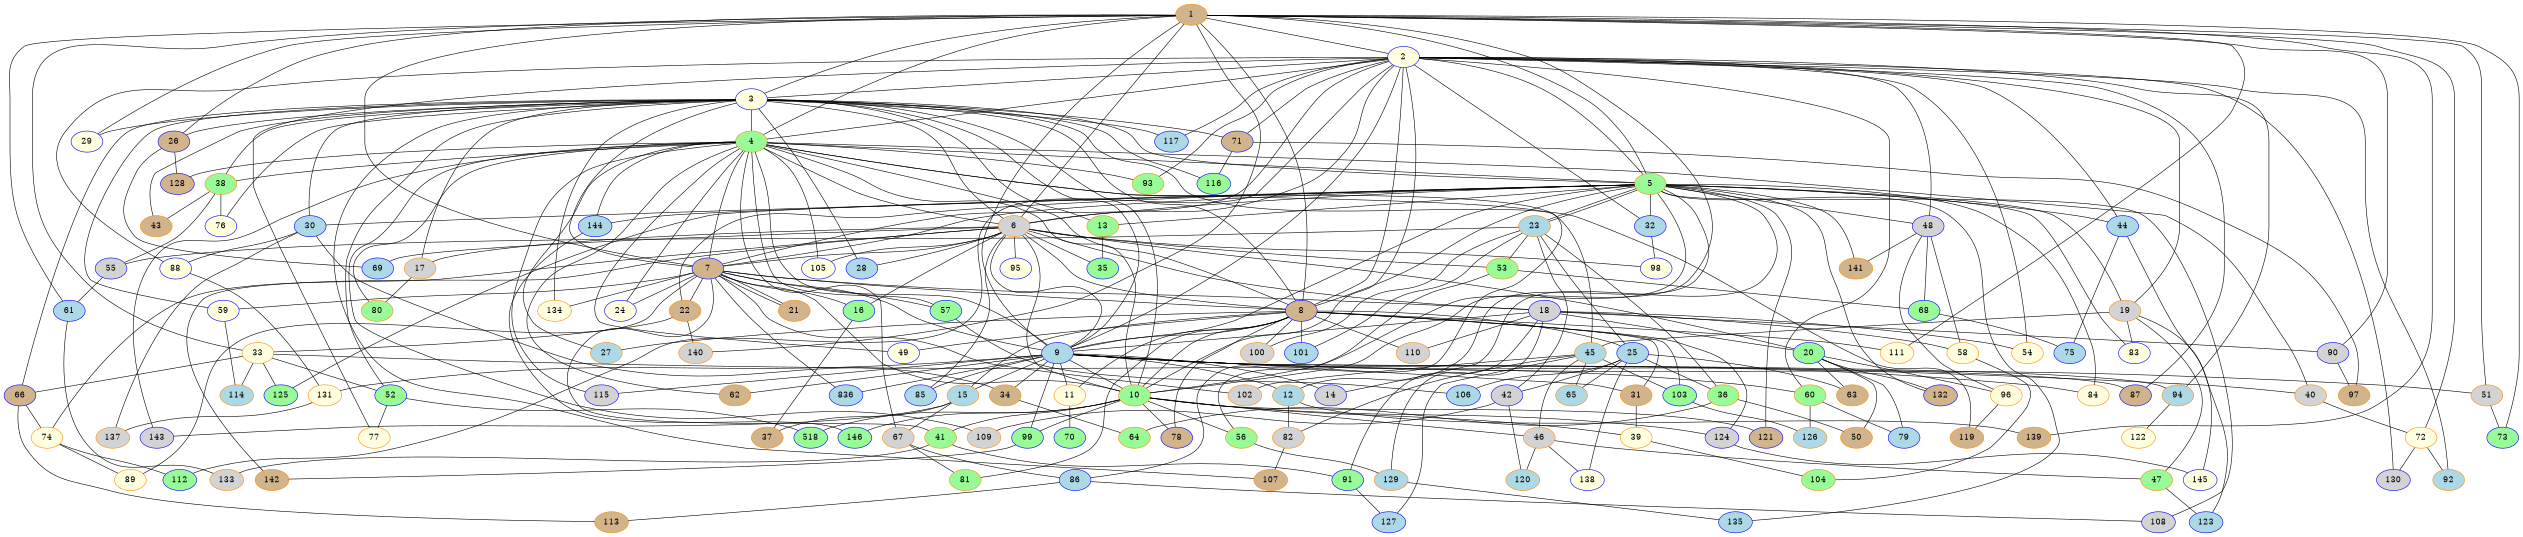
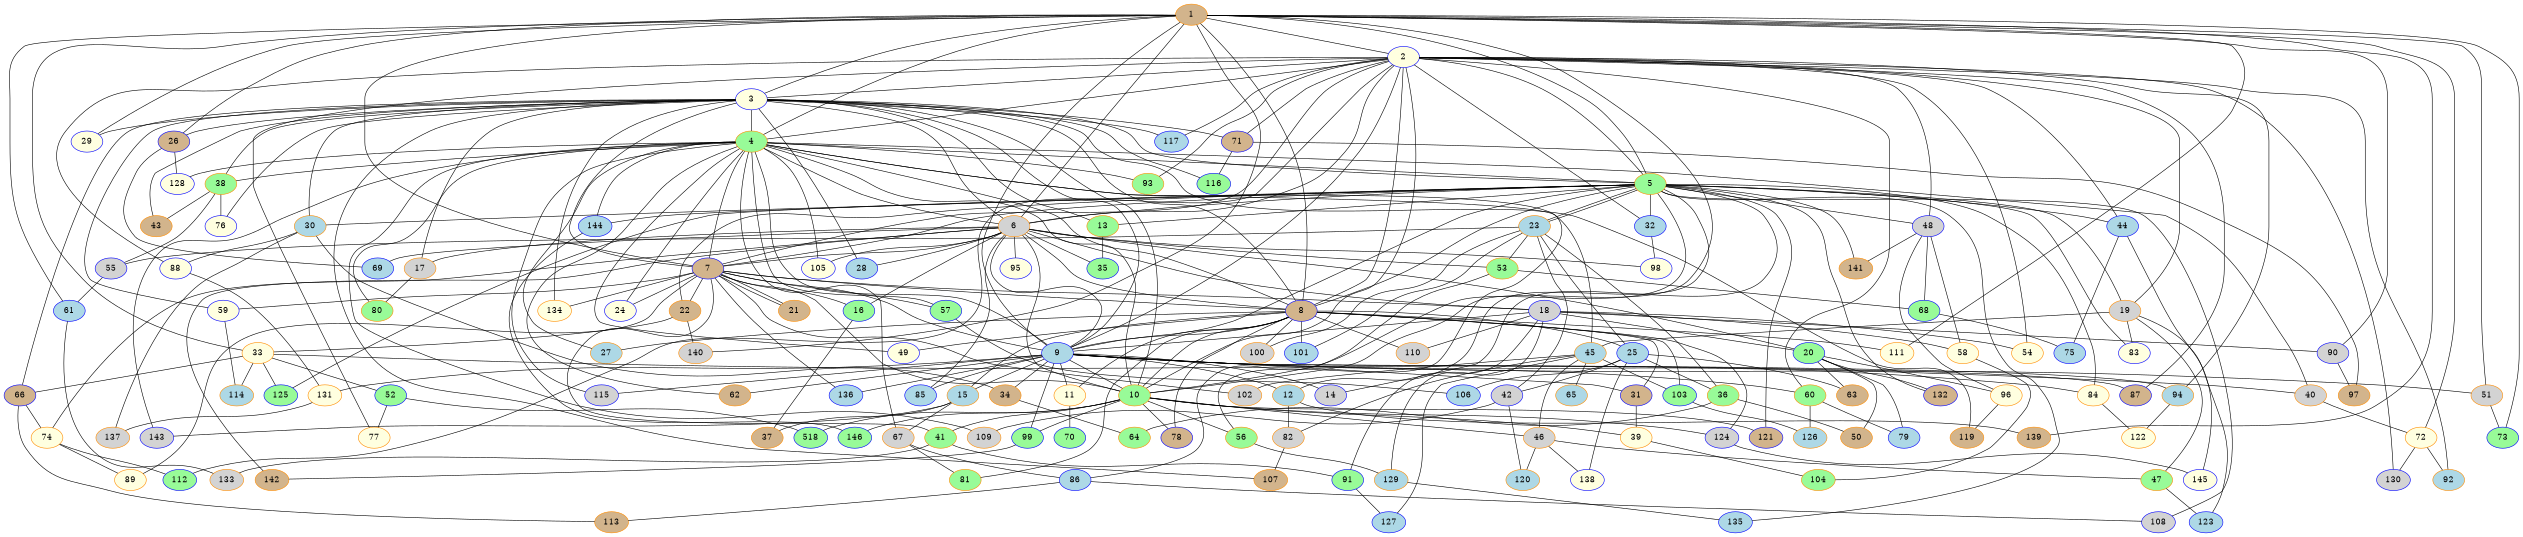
(447, 141) -> none
(177, 184) -> (177, 184)
(310, 226) -> (310, 226)
(1597, 378) -> none
(846, 395) -> (846, 395)
(1636, 395) -> (1636, 395)
none -> (2116, 417)
